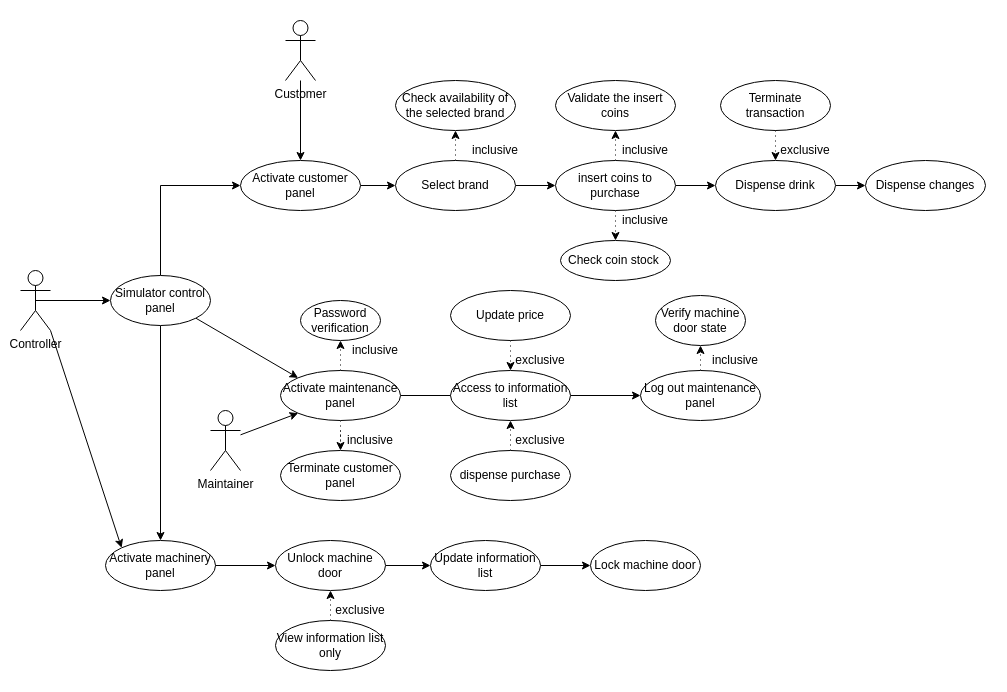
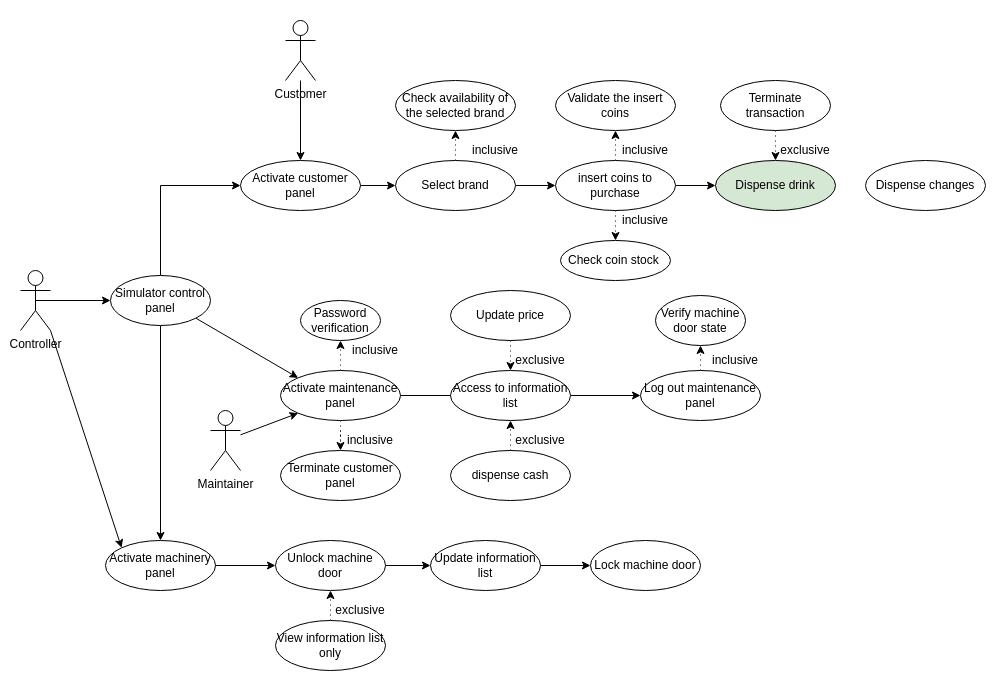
(776, 186) -> (776, 186)
(855, 186) -> none
(511, 476) -> (511, 476)
